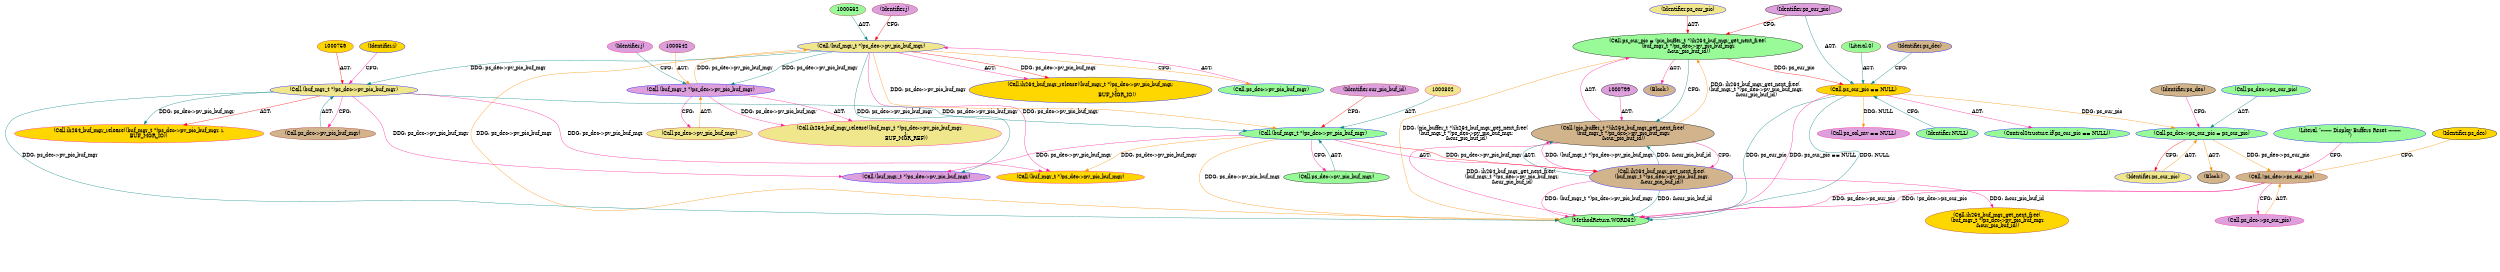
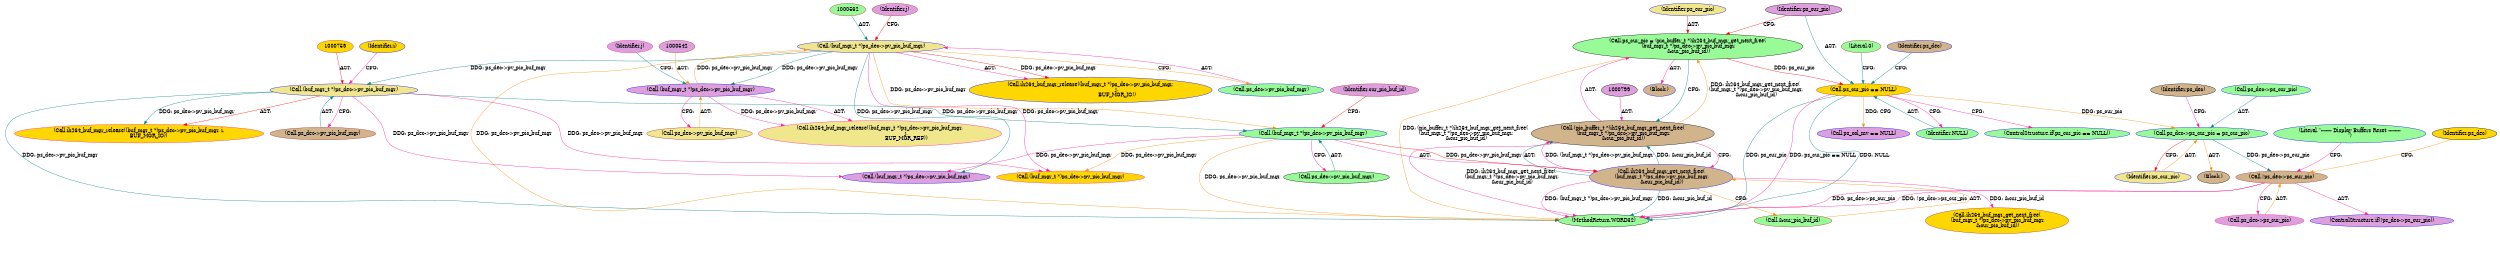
(1870, 68) -> (1870, 68)
(1443, 90) -> none
none -> (1916, 106)
(1878, 112) -> (1878, 112)
(1914, 112) -> (1914, 112)
(1979, 112) -> (1979, 112)
(1863, 134) -> (1863, 134)
(2240, 155) -> (2240, 155)
none -> (1793, 221)
none -> (2382, 221)
